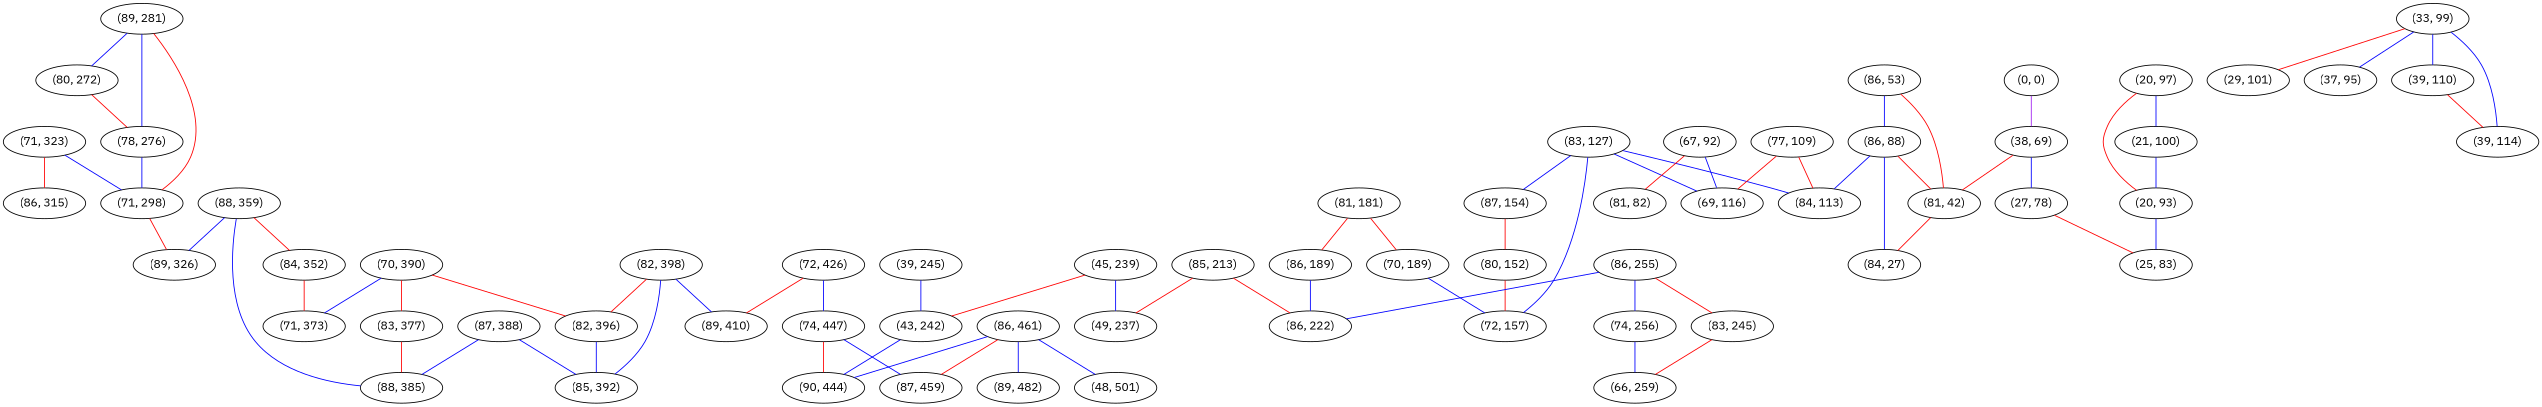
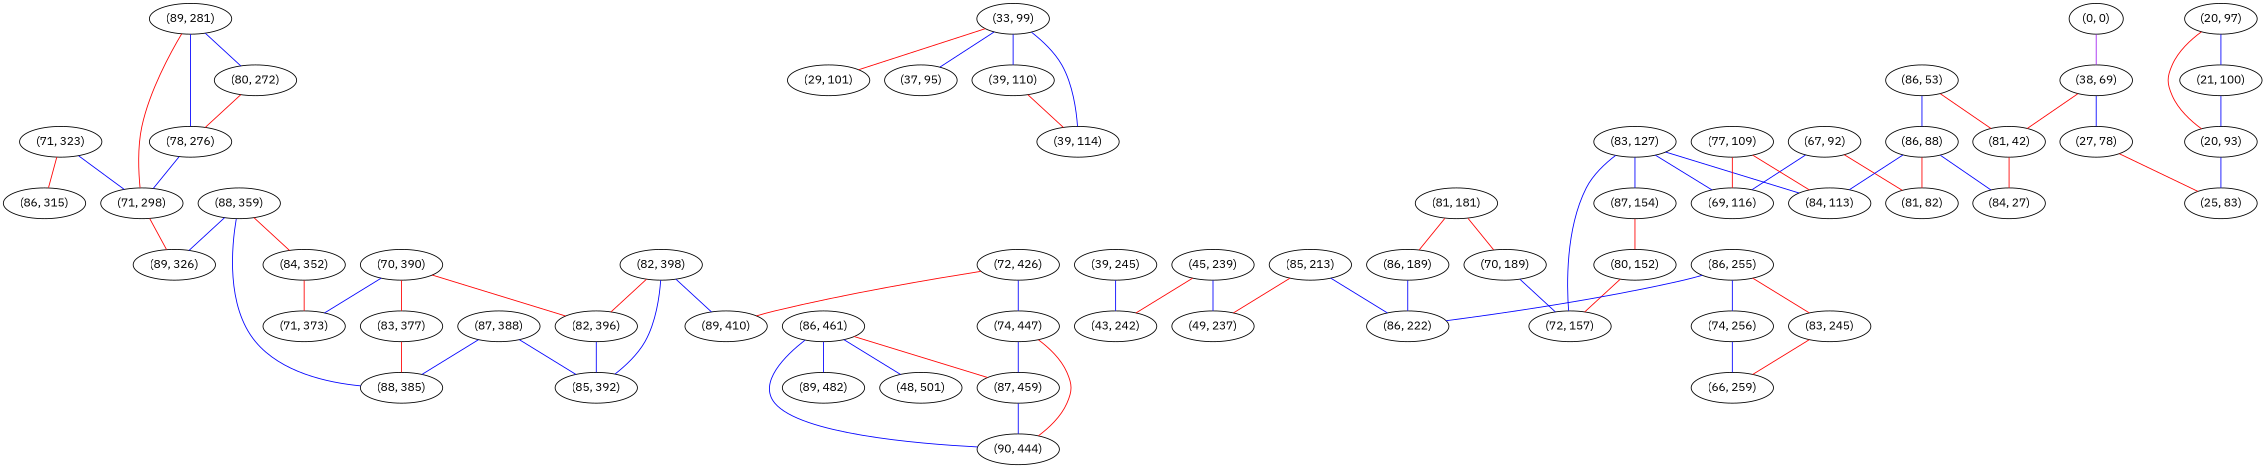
(1914, 173) -> (1922, 173)
(1262, 296) -> (1359, 296)
(878, 354) -> (1018, 419)
